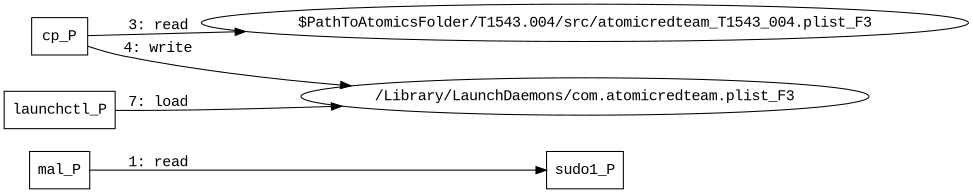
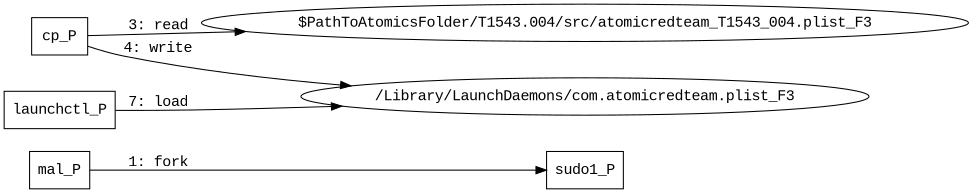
(158, 162) -> (158, 162)
